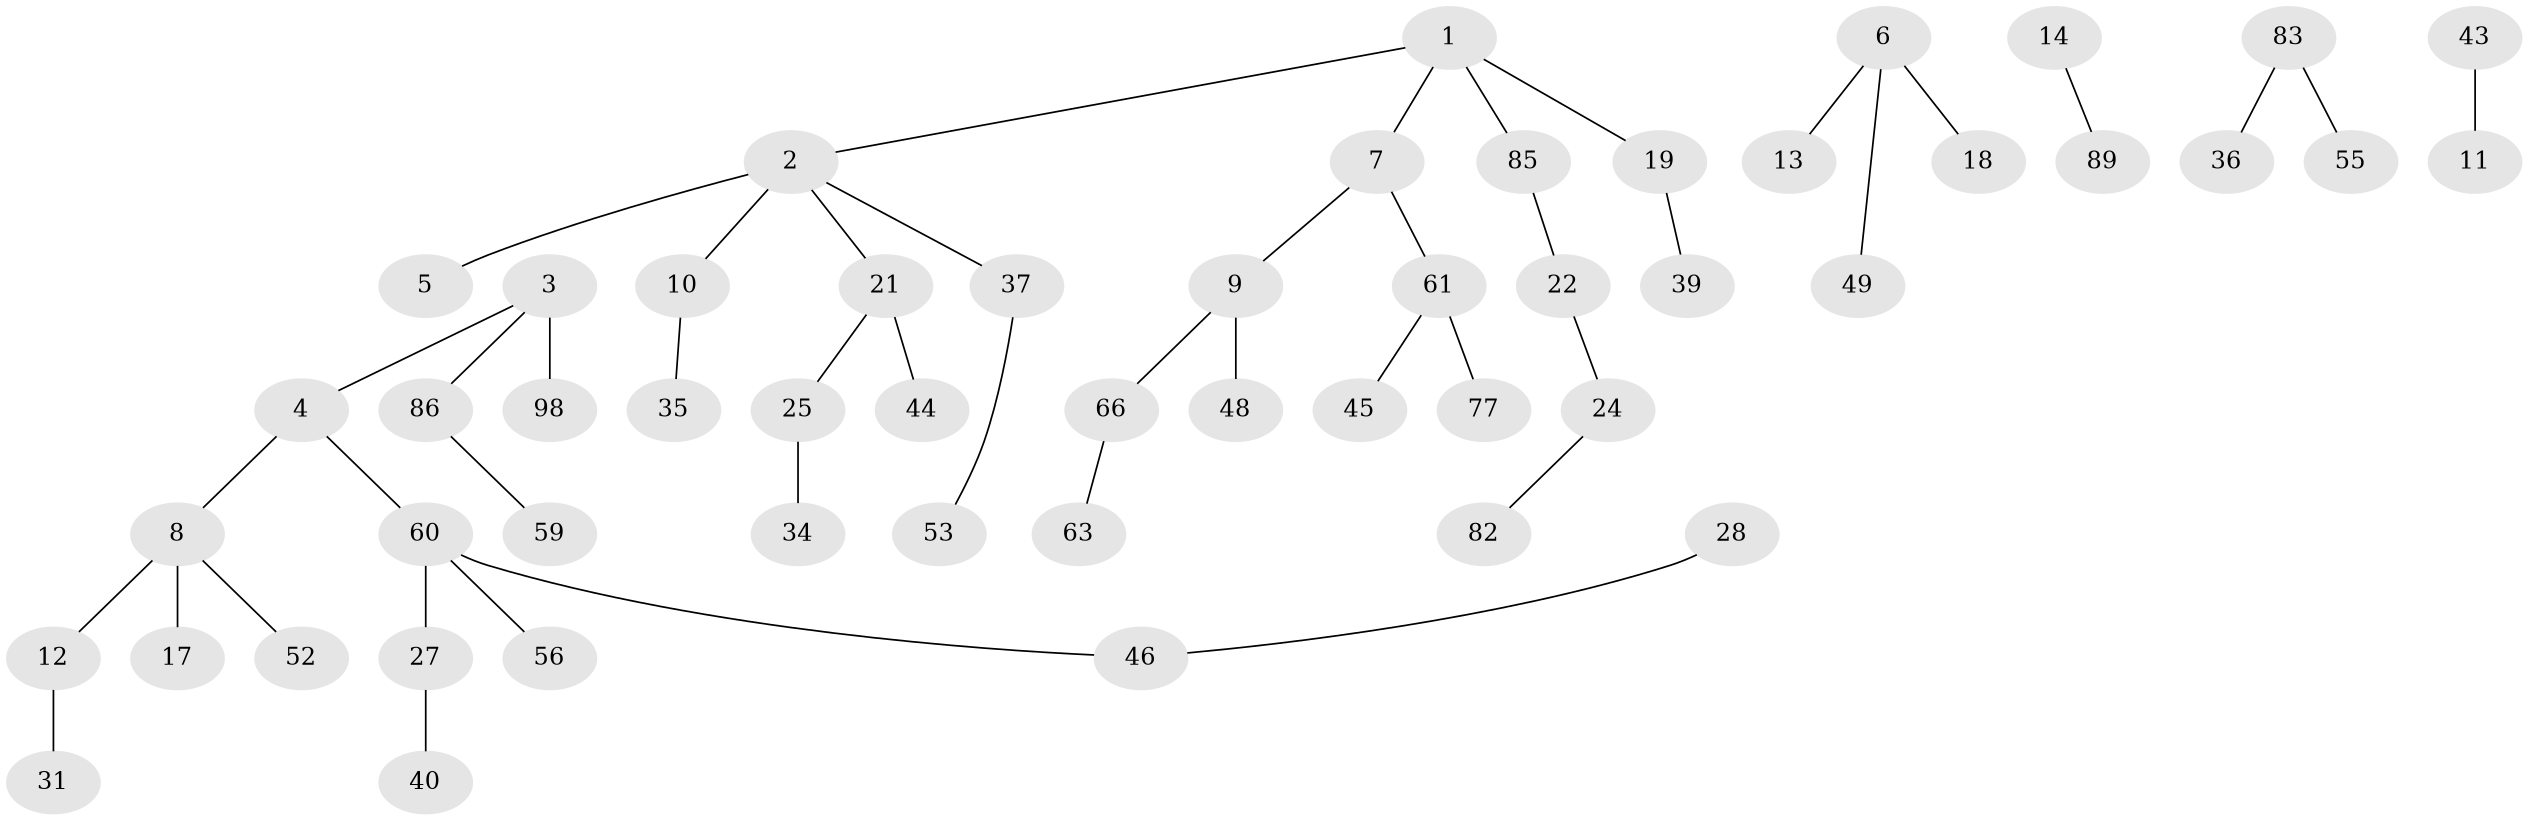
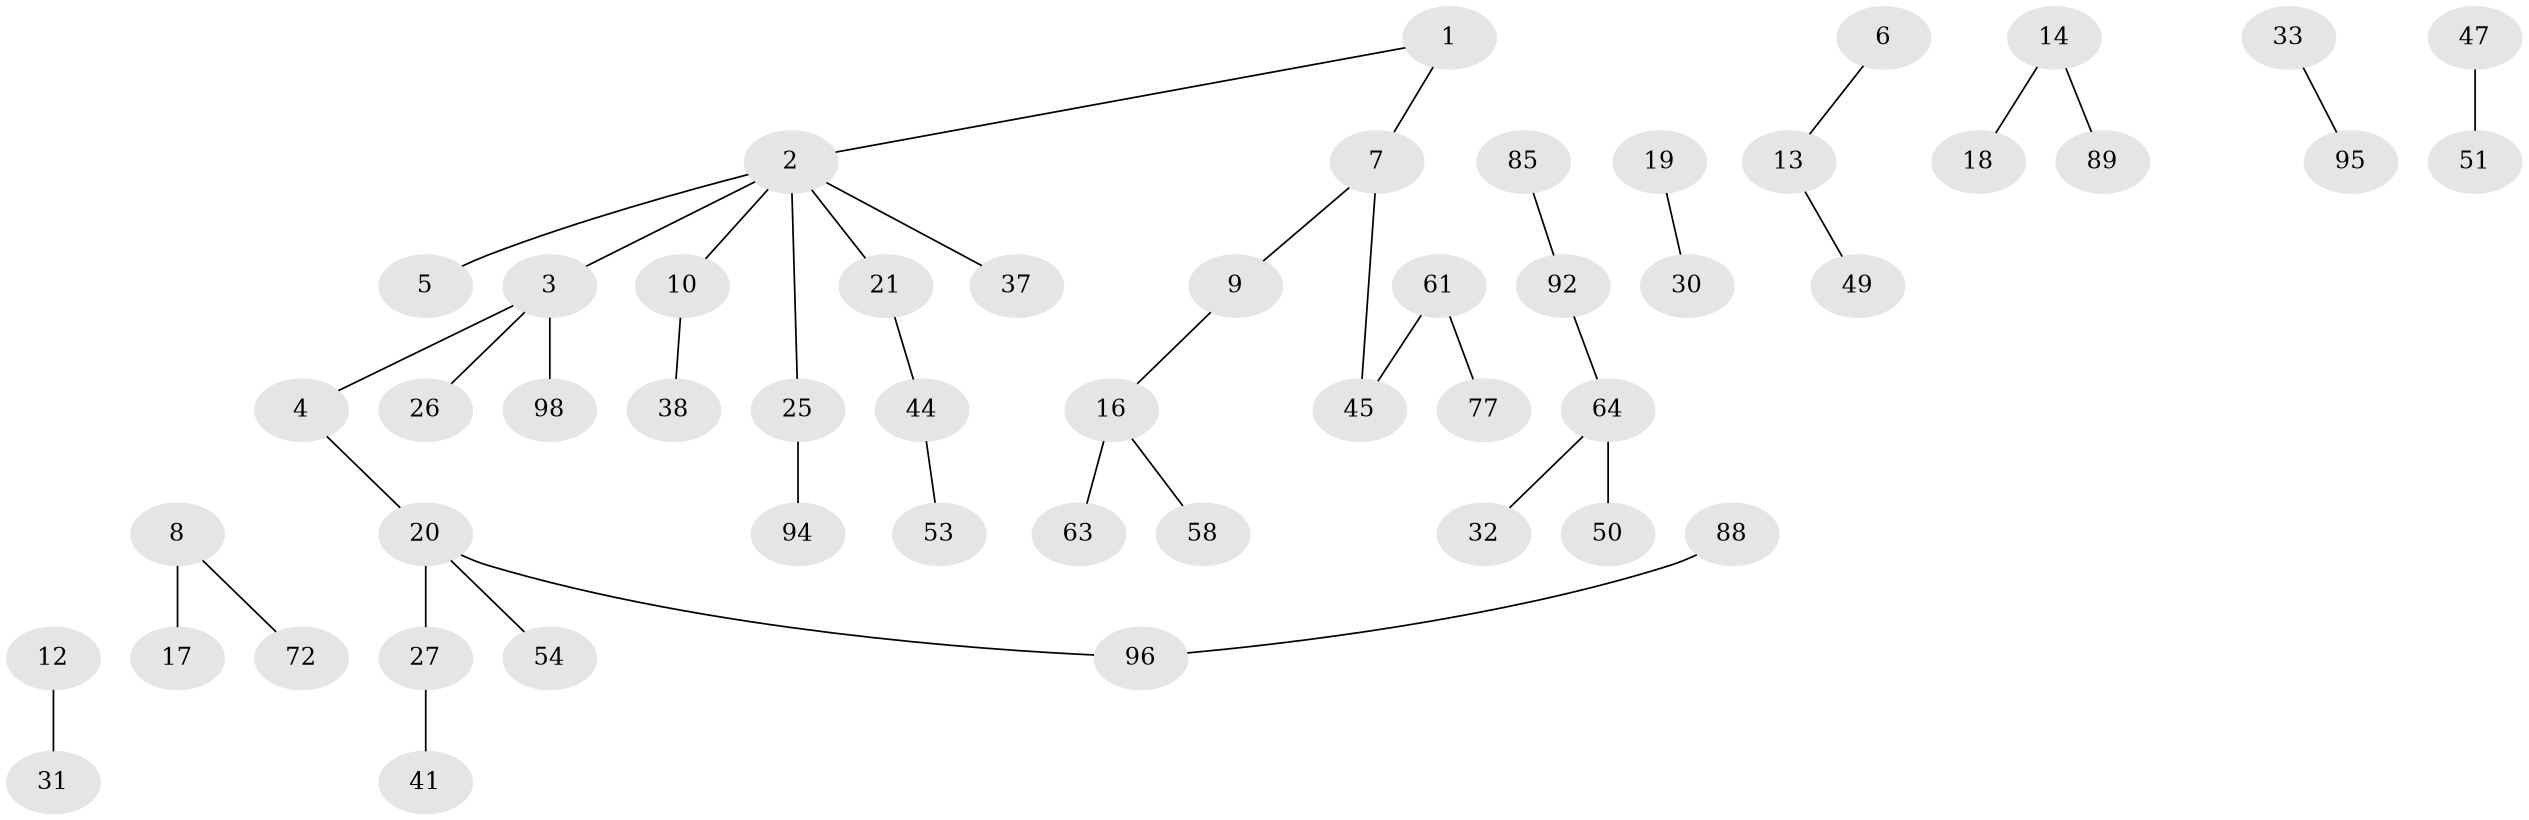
(2289, 38) -> (2289, 38)
(2475, 38) -> (2475, 38)
(1487, 100) -> none
(1555, 100) -> none
(1931, 100) -> (2017, 100)
(1871, 162) -> (1824, 224)
(2227, 162) -> none
(2351, 162) -> (2351, 162)
(2475, 162) -> (2475, 162)
none -> (671, 224)
(1408, 224) -> (1369, 286)
(1563, 286) -> (1563, 286)
(1687, 286) -> (1687, 286)
(842, 348) -> (795, 286)
(426, 410) -> (426, 410)
(674, 410) -> (674, 410)
(1112, 410) -> (1112, 410)
(1236, 410) -> none
(1608, 410) -> (1608, 410)
(993, 414) -> (931, 472)
(240, 472) -> none
(426, 534) -> (426, 534)
(550, 534) -> none
(798, 534) -> (798, 534)
none -> (1203, 534)
(1484, 534) -> (1484, 534)
none -> (1608, 534)
(1732, 534) -> (1732, 534)
(116, 596) -> none
(302, 658) -> (302, 658)
(550, 658) -> (550, 658)
(1141, 658) -> (1141, 658)
(426, 783) -> (426, 783)
